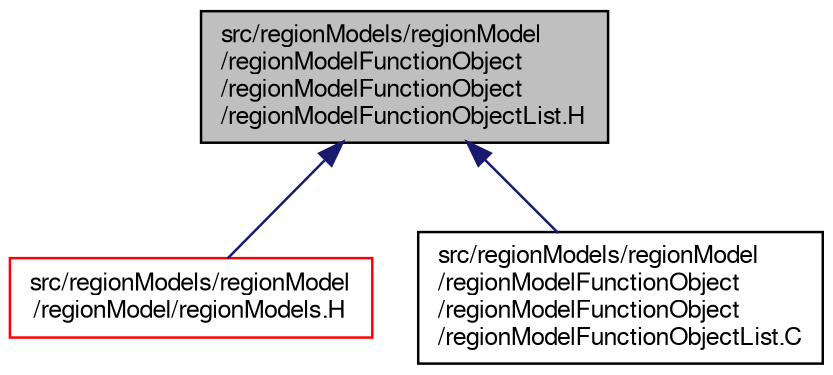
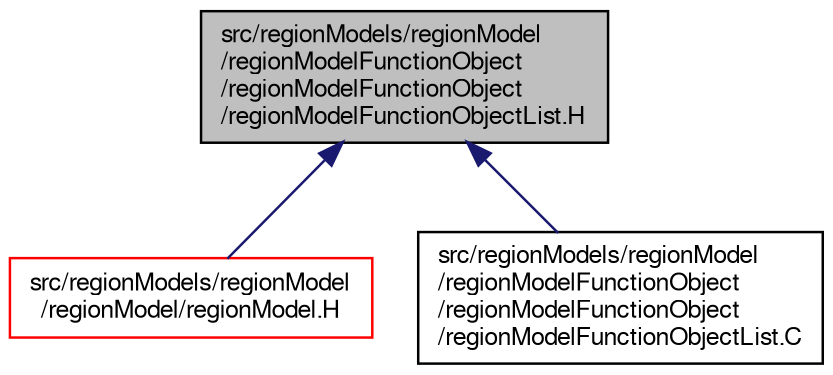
(191, 298) -> (191, 298)
